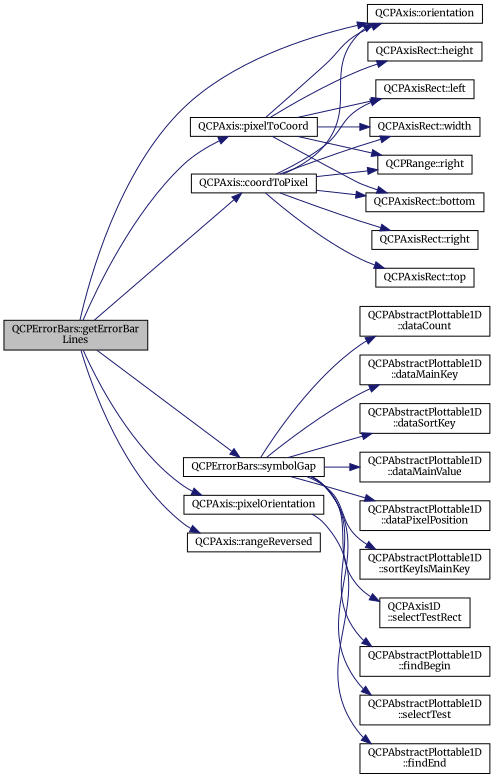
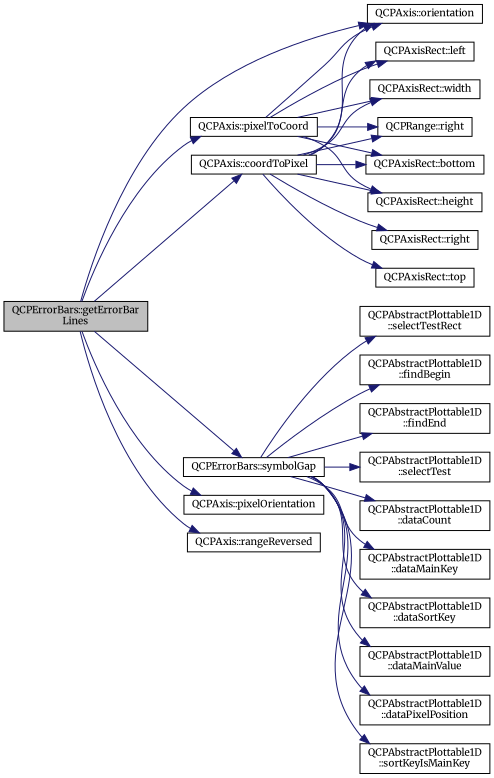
none -> (335, 182)
(425, 613) -> (425, 321)
(339, 665) -> (325, 447)
